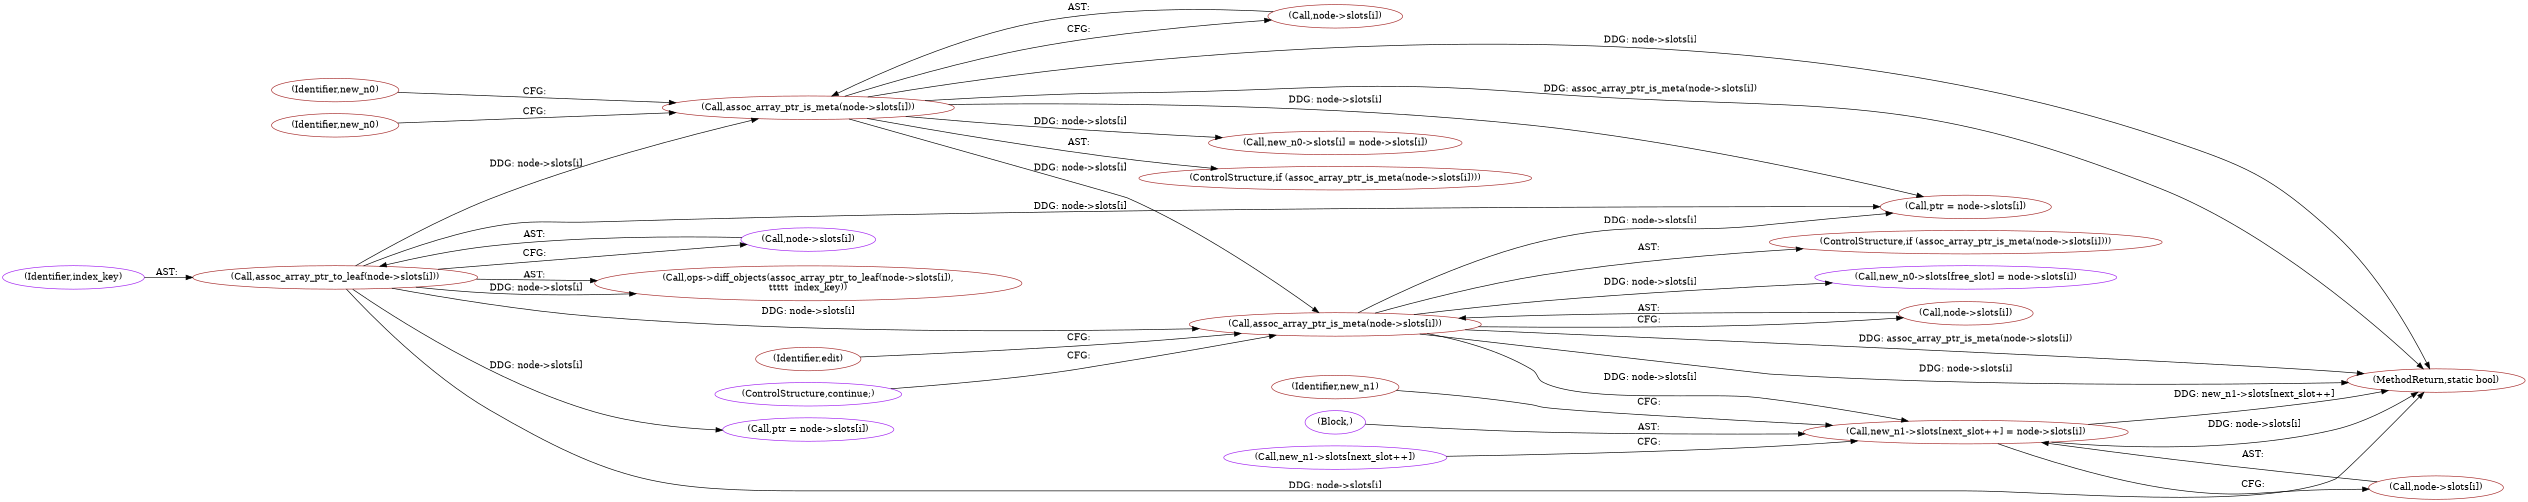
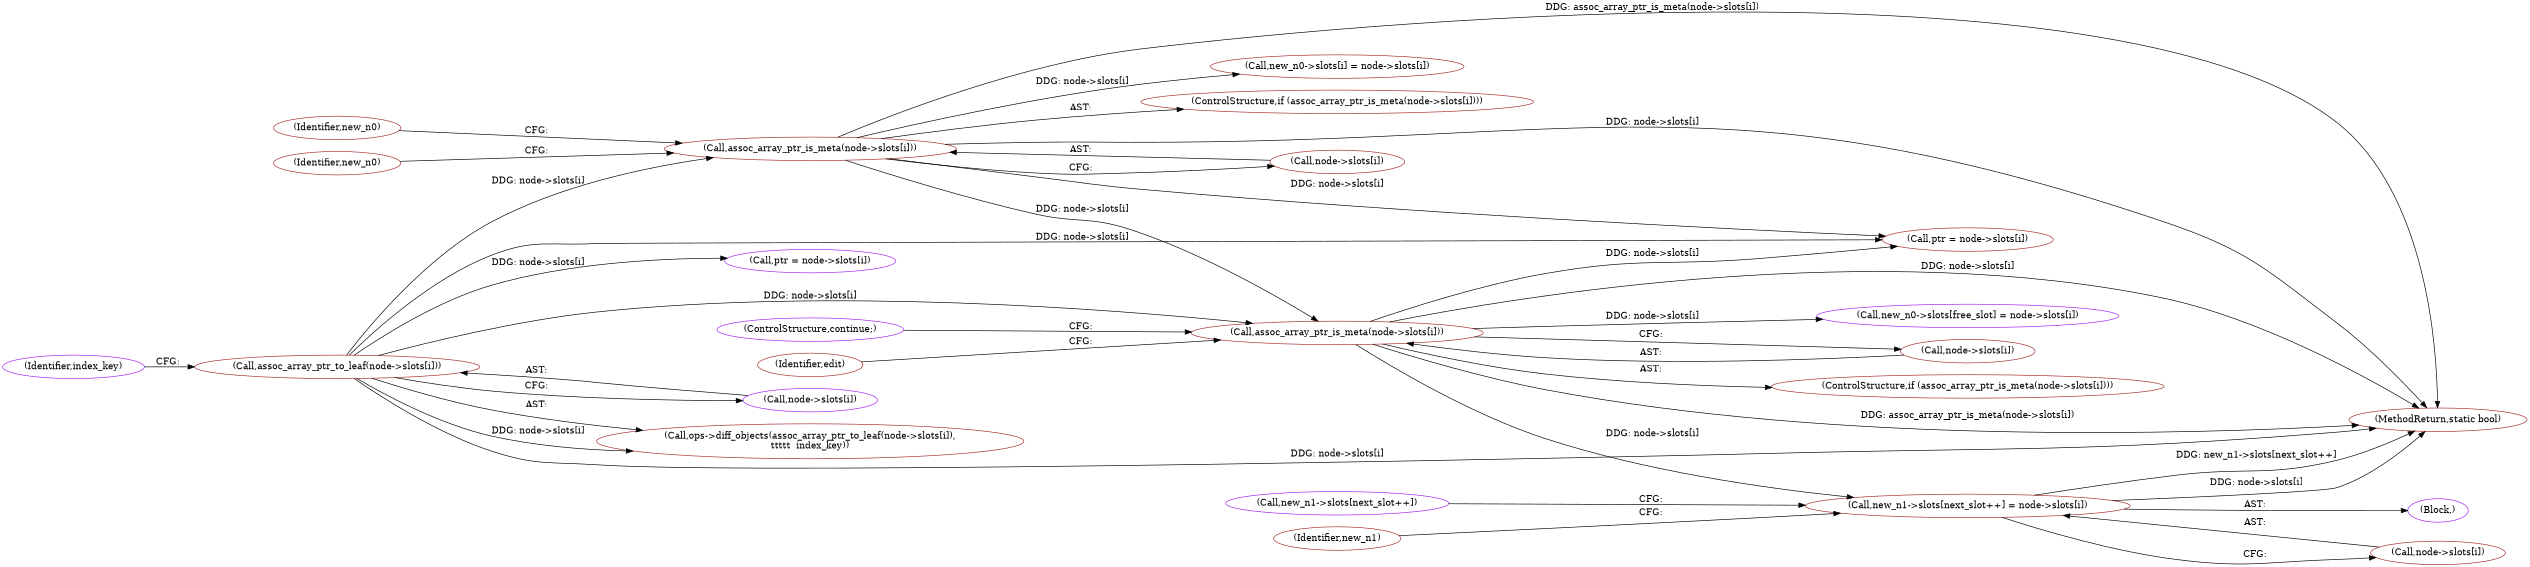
(168, 273) -> (169, 362)
(1582, 433) -> (2263, 510)
